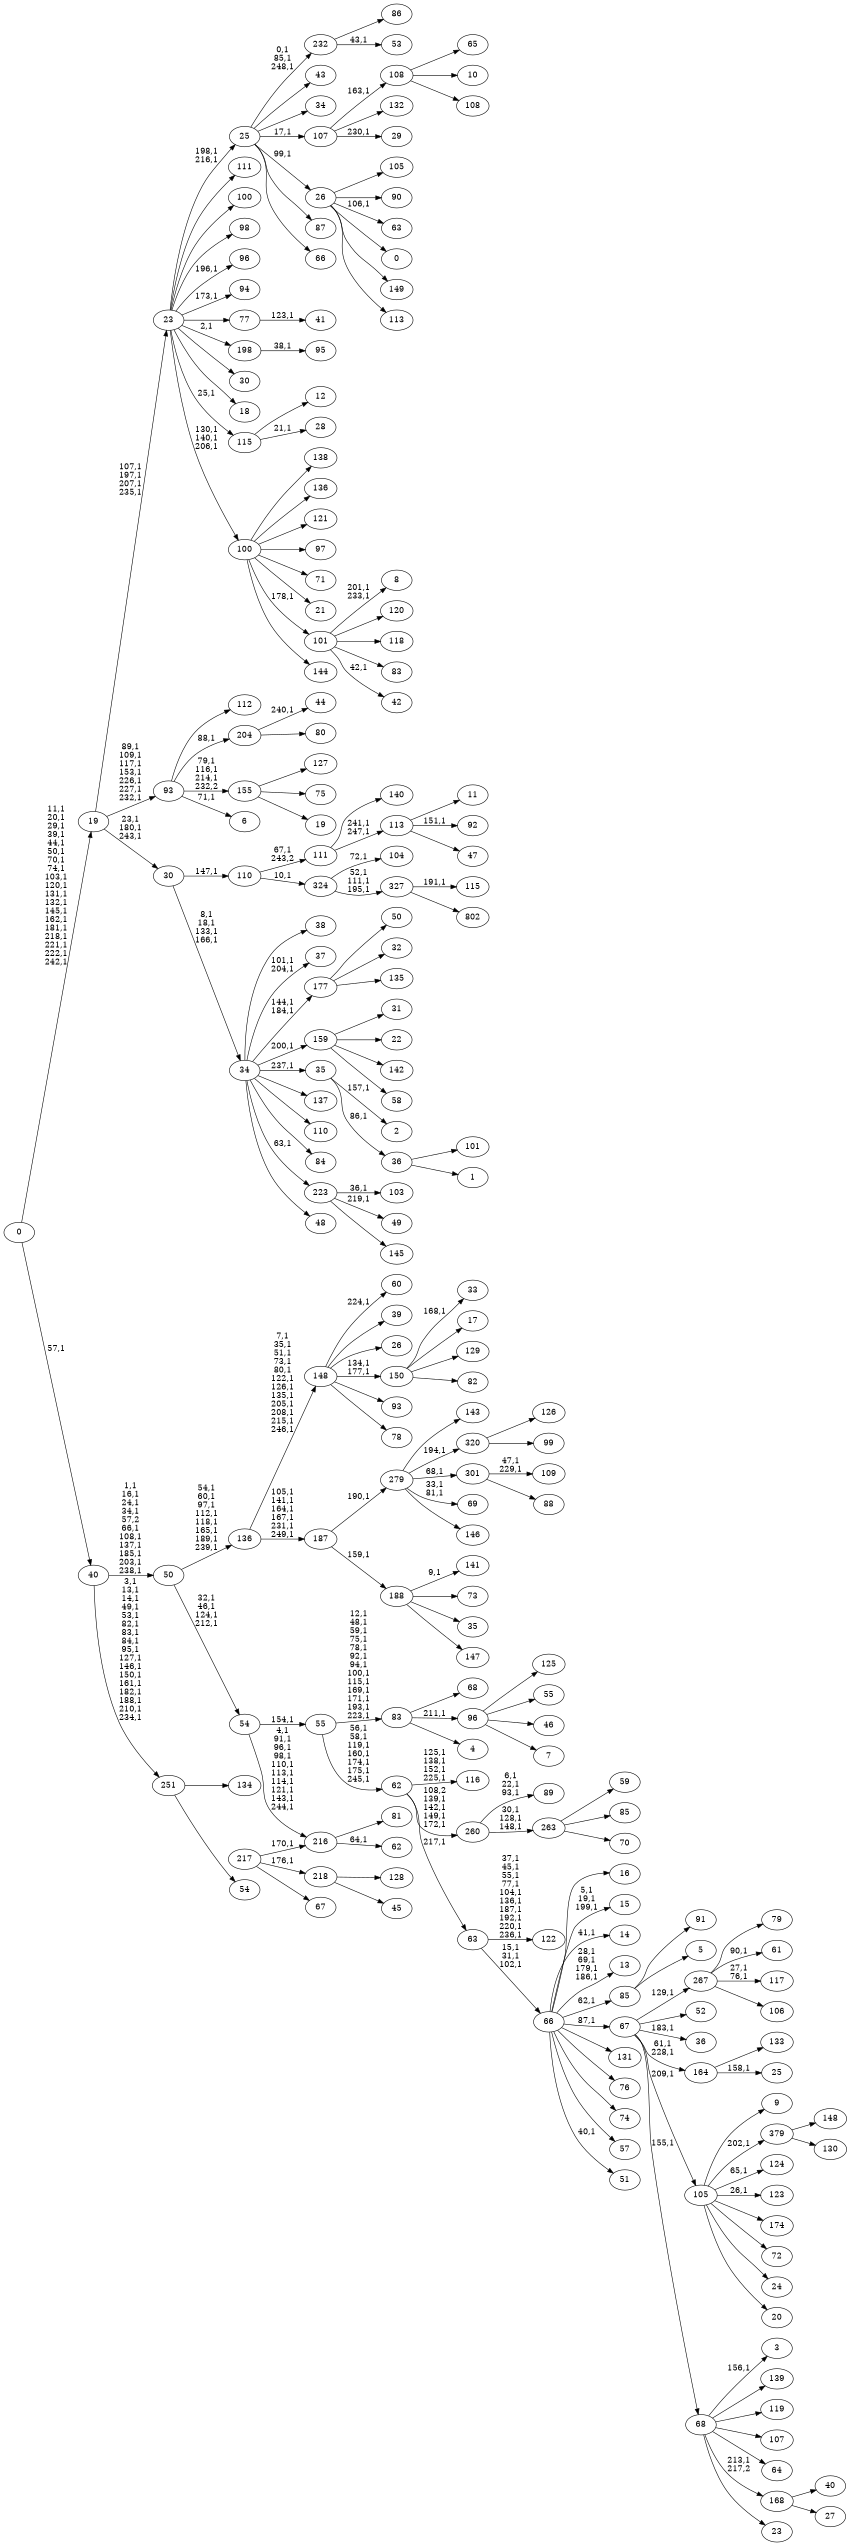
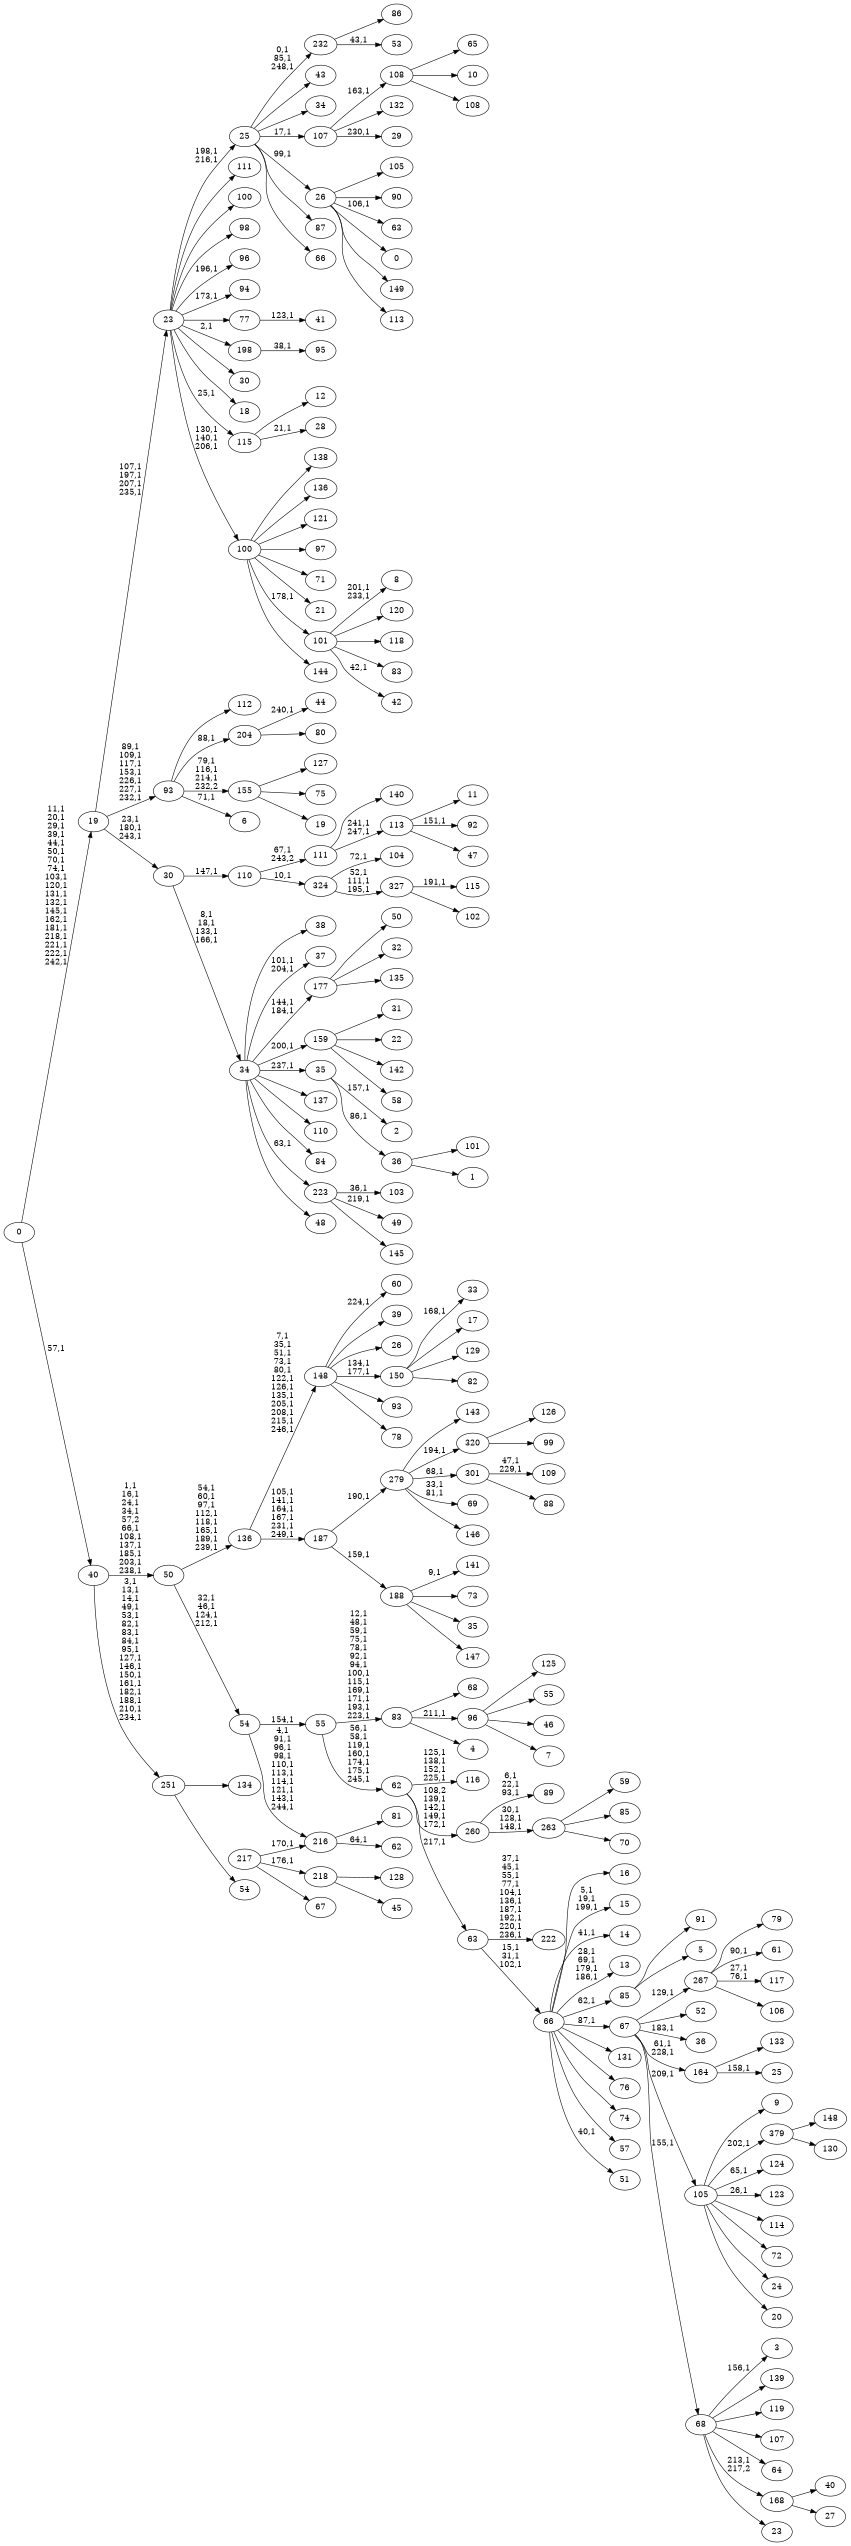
(473, 917) -> (473, 917)
(549, 1940) -> (549, 1940)
(777, 2226) -> (777, 2226)
